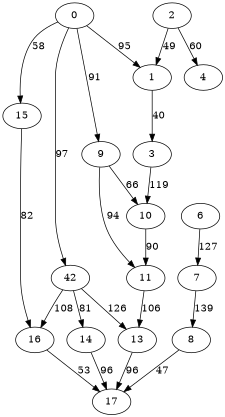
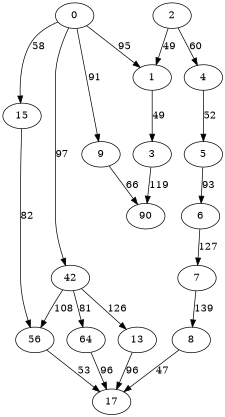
(159, 116) -> (159, 116)
none -> (203, 154)
(146, 216) -> (146, 216)
(146, 278) -> none
(35, 340) -> (35, 340)
(86, 340) -> (86, 340)
